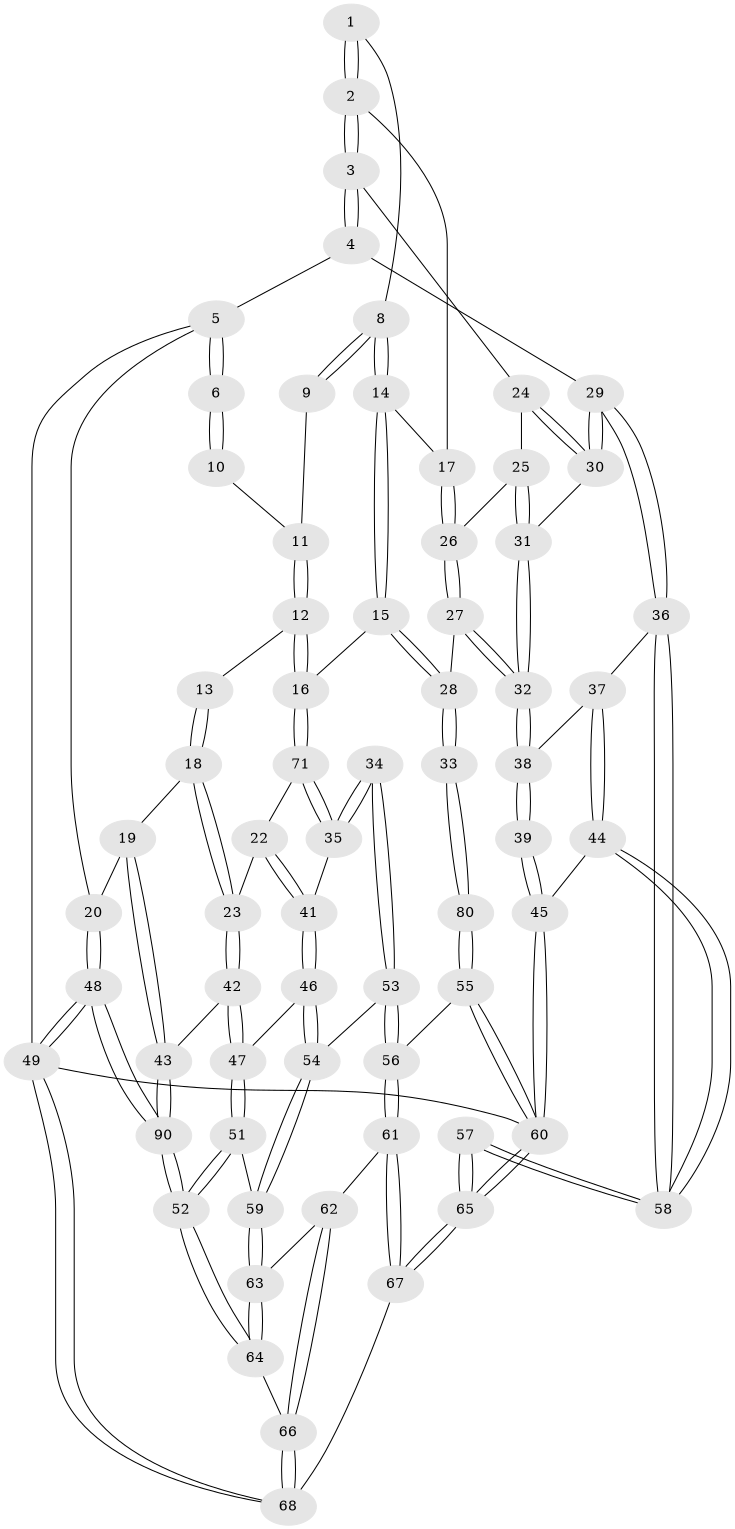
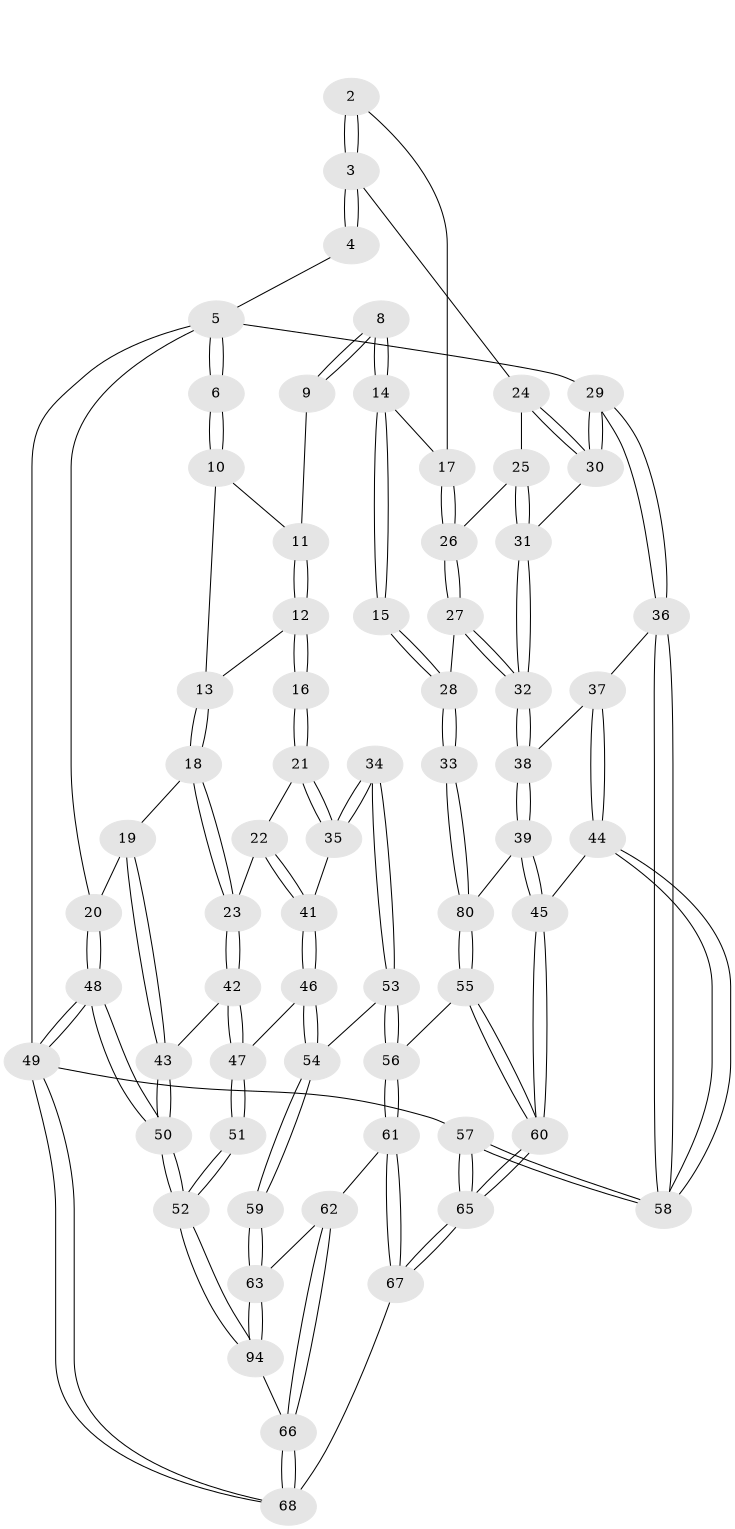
(351, 23) -> none
(474, 319) -> (410, 349)
none -> (211, 579)
(341, 653) -> none
(301, 765) -> (301, 765)
none -> (495, 876)
(278, 1090) -> (253, 1091)
(164, 1136) -> (164, 1136)
(247, 1173) -> none
(256, 1358) -> (256, 1358)
